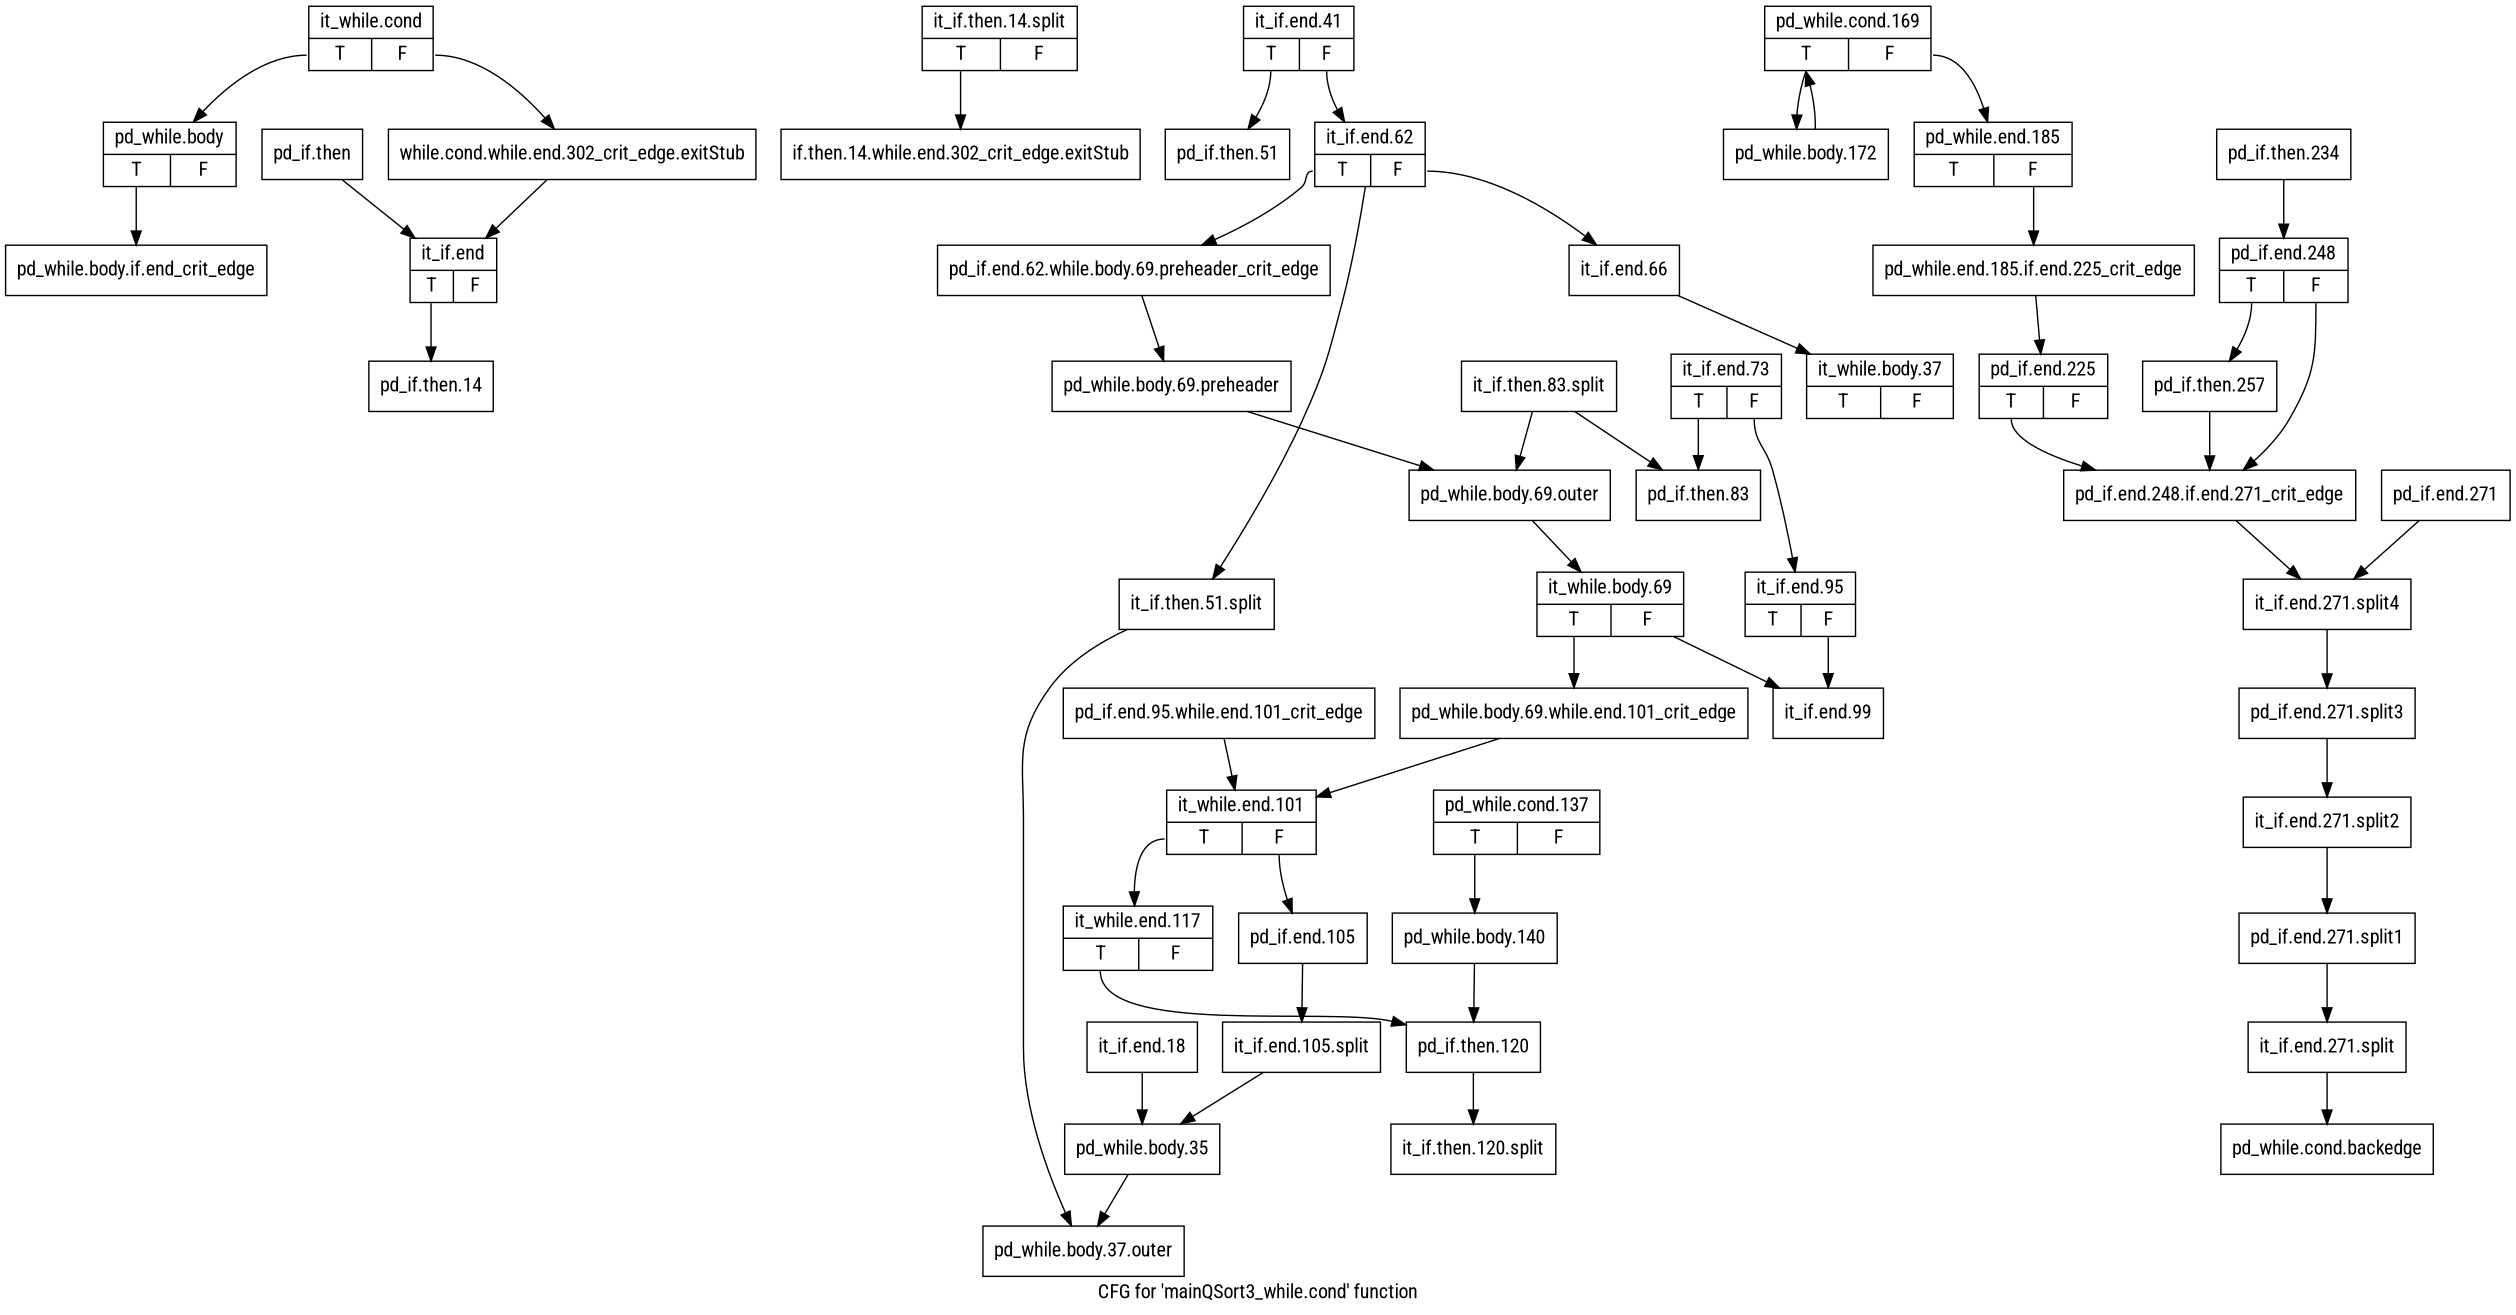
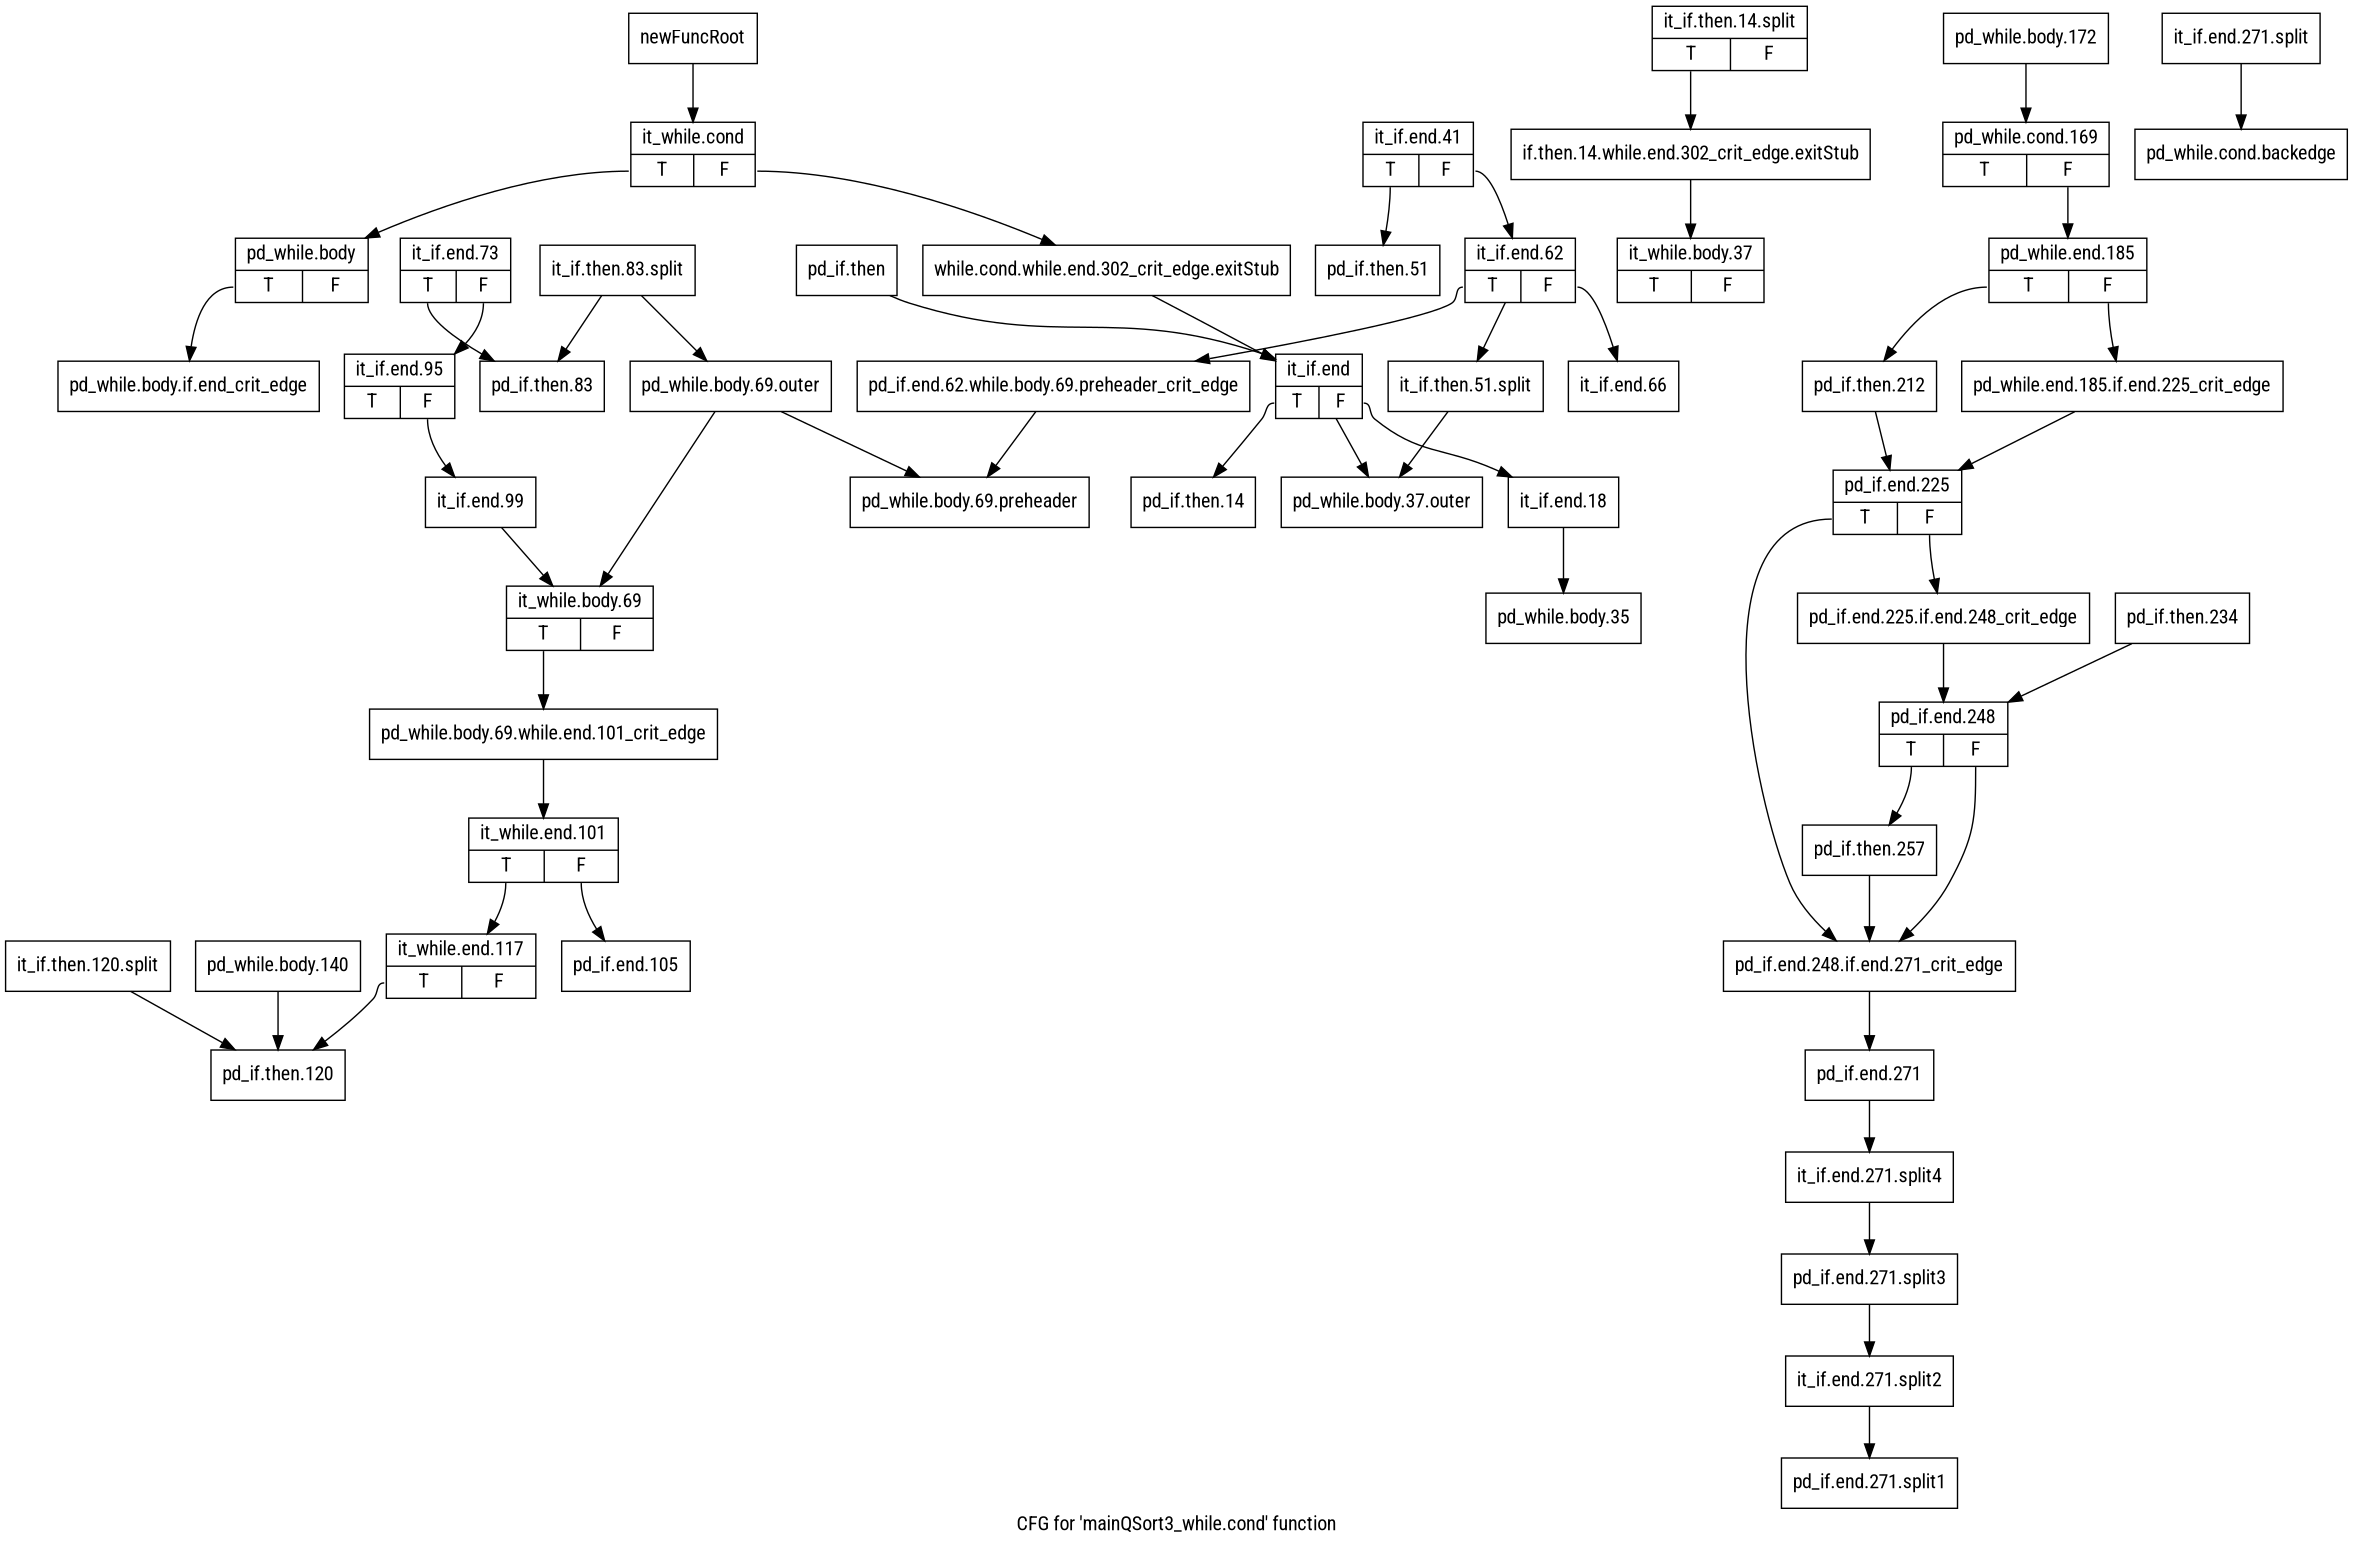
none -> (693, 38)
(1800, 93) -> none
(1738, 322) -> (1691, 202)
none -> (1869, 386)
(1334, 439) -> (844, 441)
none -> (1432, 449)
(2263, 545) -> (1869, 1014)
none -> (1944, 618)
(1720, 659) -> (523, 551)
(1219, 713) -> none
(1517, 822) -> none
(2327, 986) -> none
(1302, 1047) -> none
(1473, 1091) -> (177, 1017)
(1116, 1194) -> (1349, 442)
